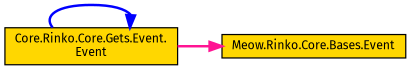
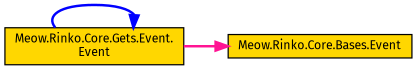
(91, 46) -> (94, 46)
